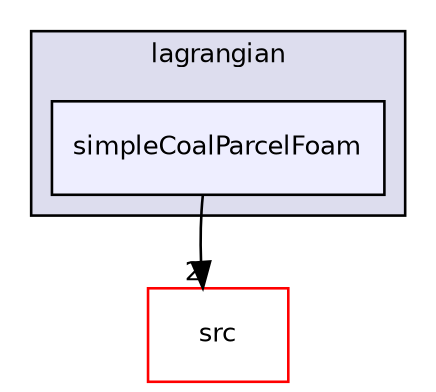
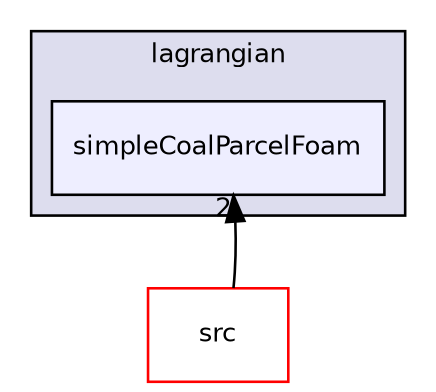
(201, 232) -> (236, 255)
